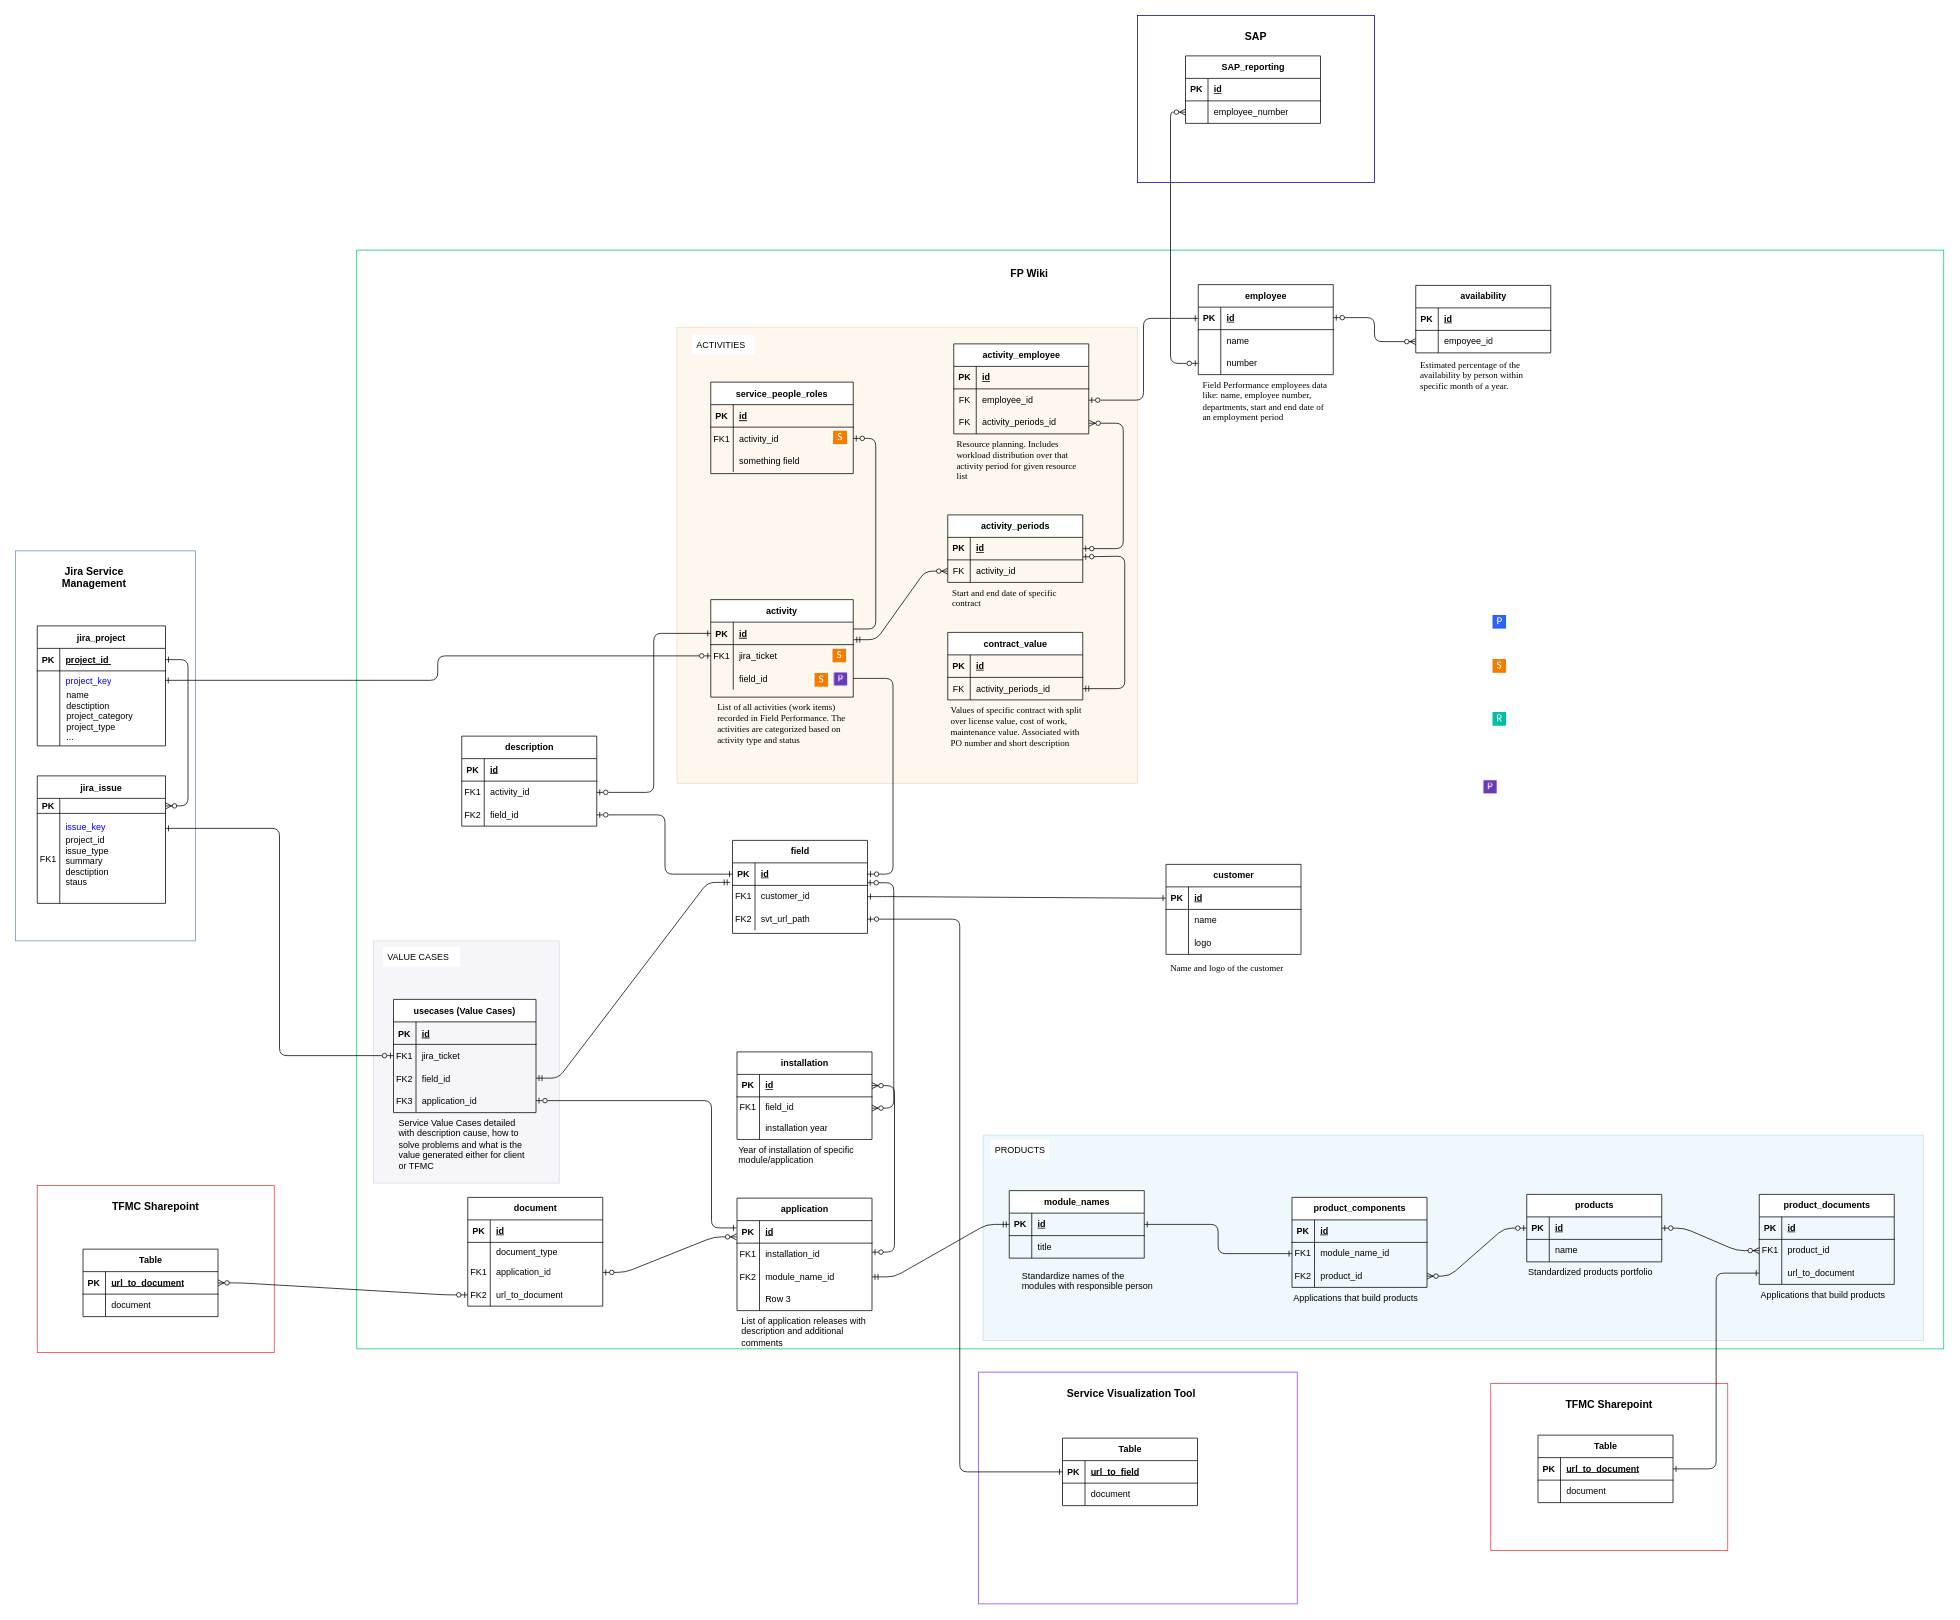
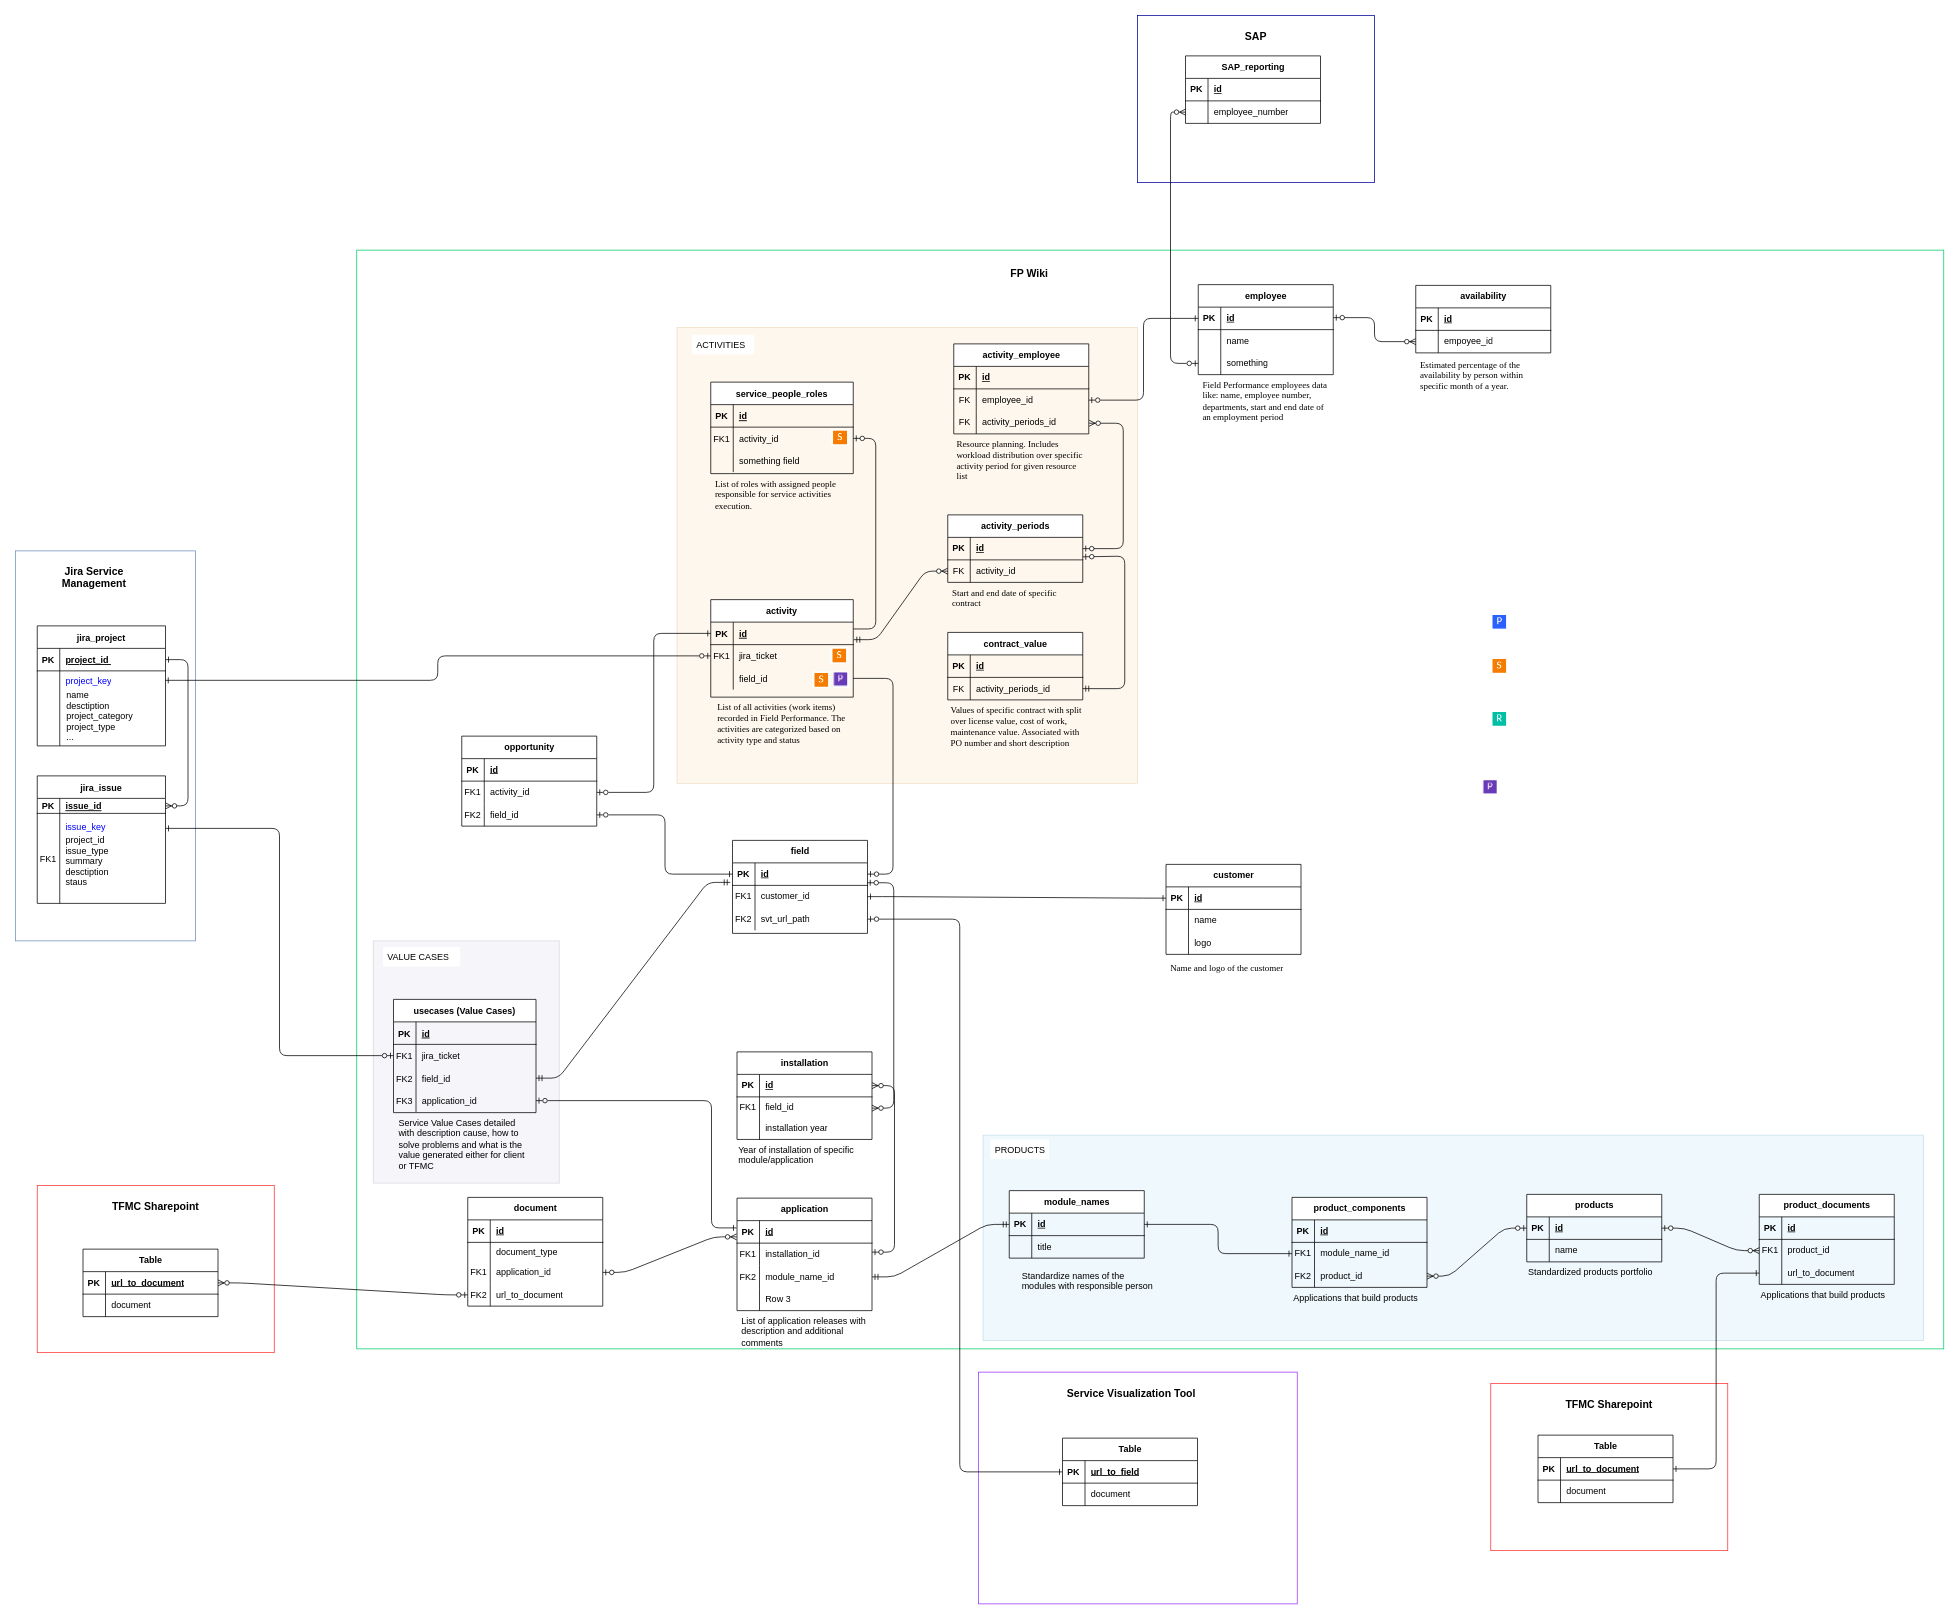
(1242, 363) -> (1248, 363)
(1022, 461) -> (1022, 461)
none -> (782, 495)
(530, 747) -> (530, 747)
none -> (113, 806)
